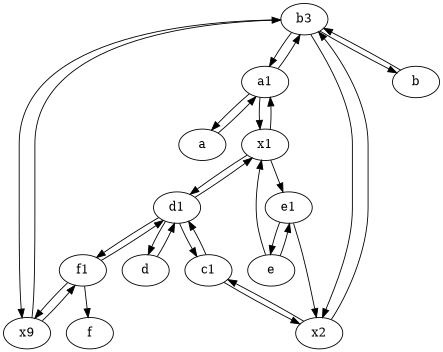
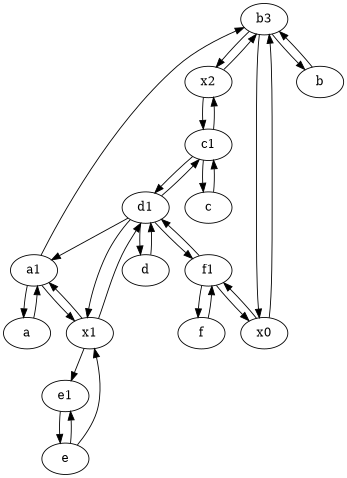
(282, 45) -> (94, 237)
none -> (208, 208)
(305, 266) -> none
none -> (210, 307)
(27, 333) -> (264, 333)
